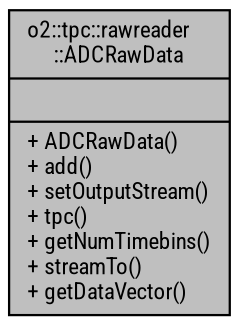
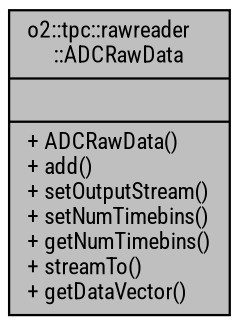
(58, 217) -> (118, 217)
